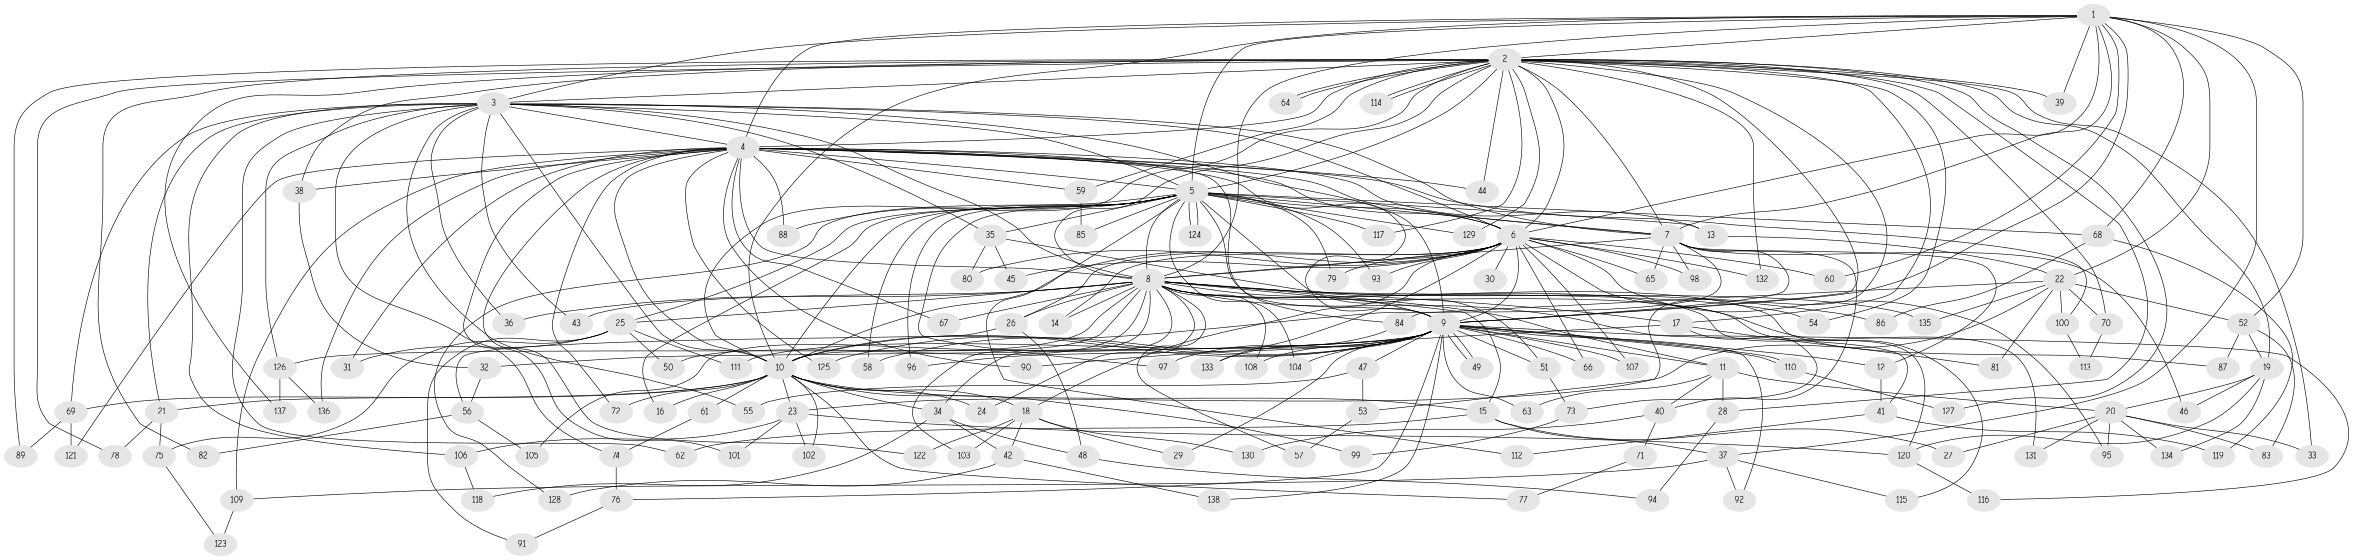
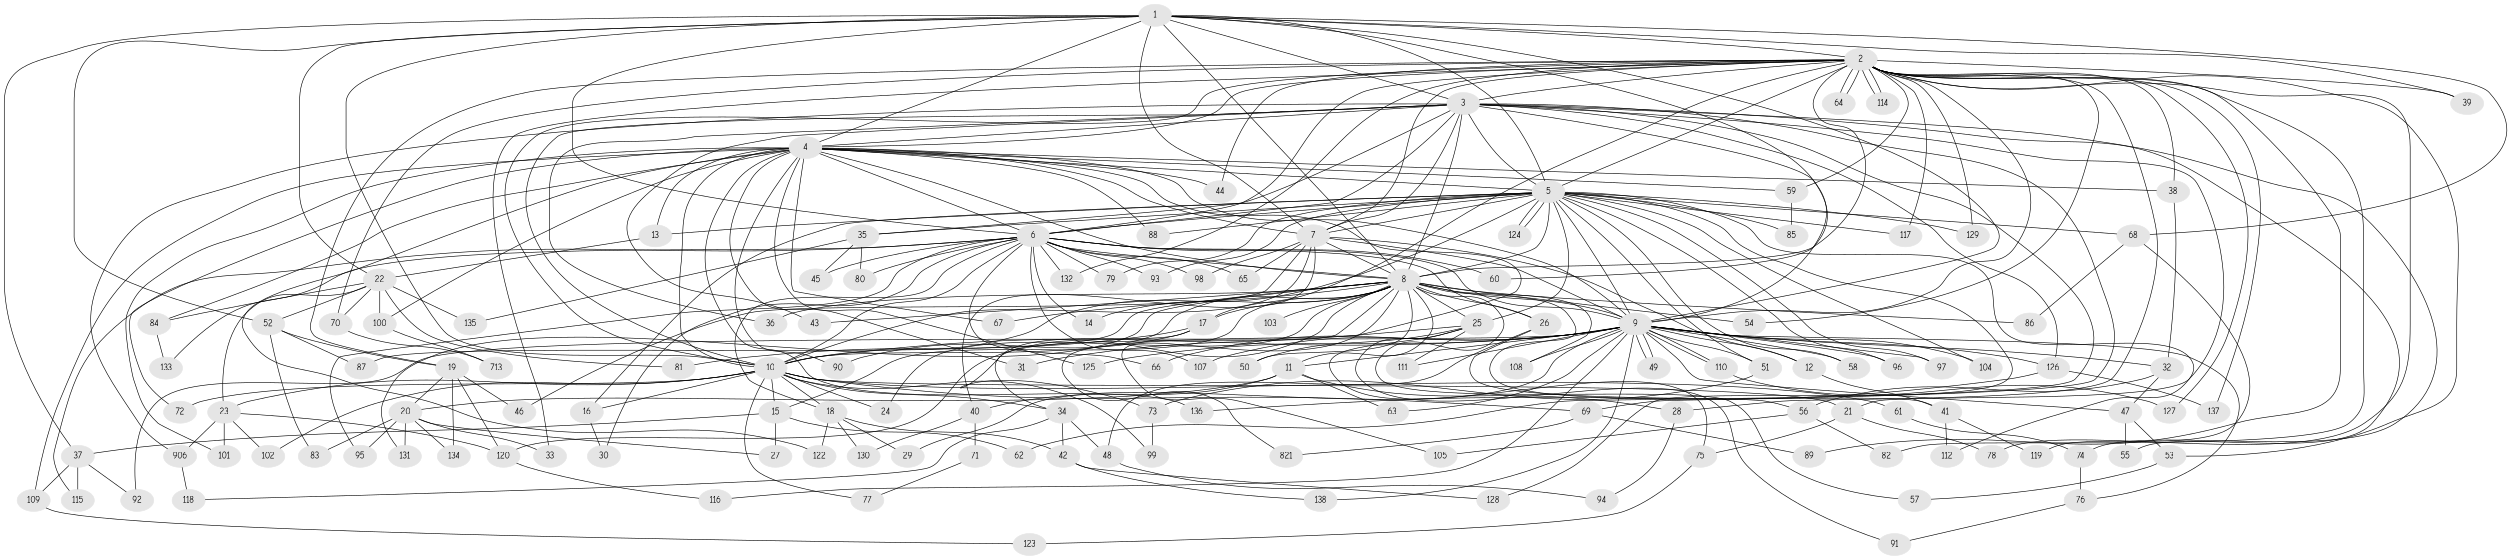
(2086, 368) -> (496, 368)
none -> (2151, 385)
none -> (593, 429)
(990, 438) -> none
(71, 456) -> (1286, 456)
(461, 456) -> (180, 456)
